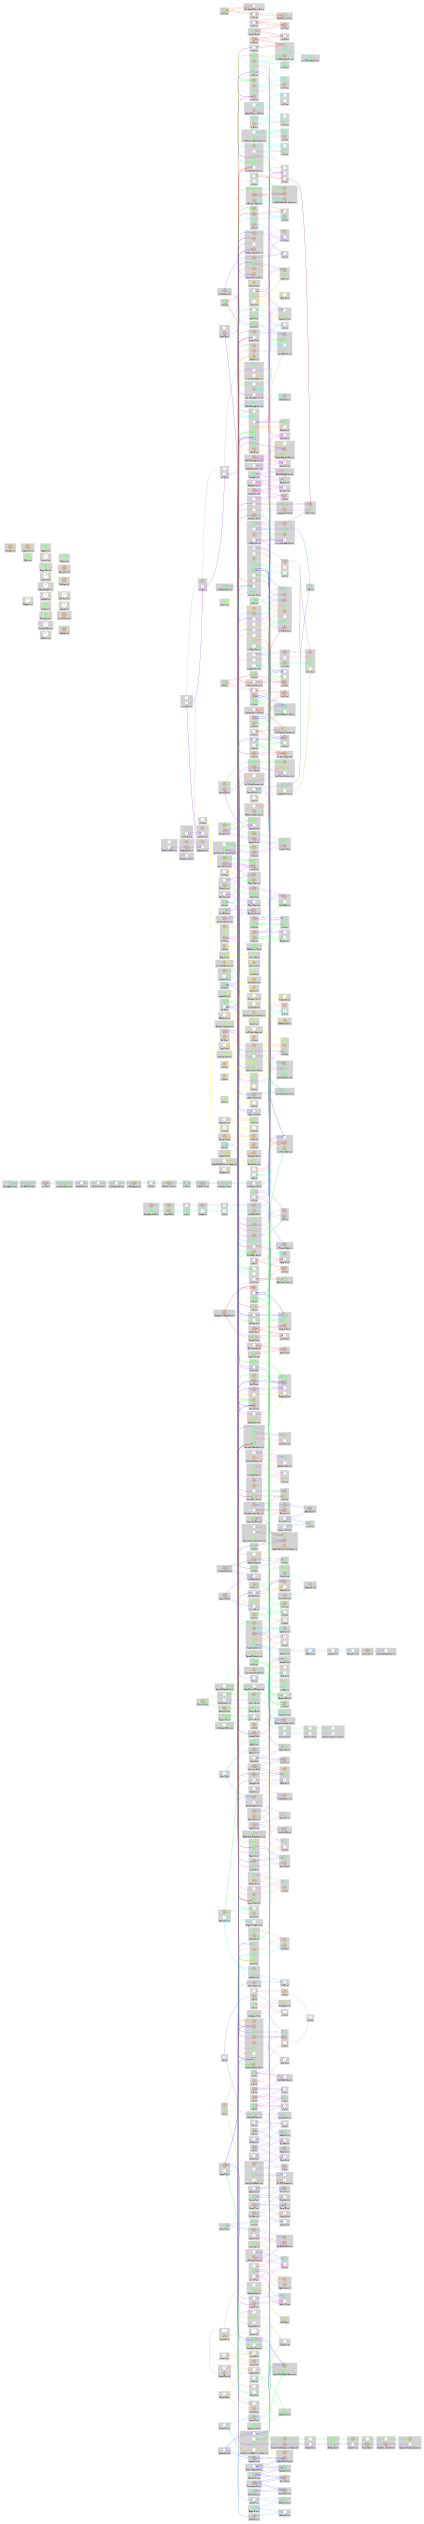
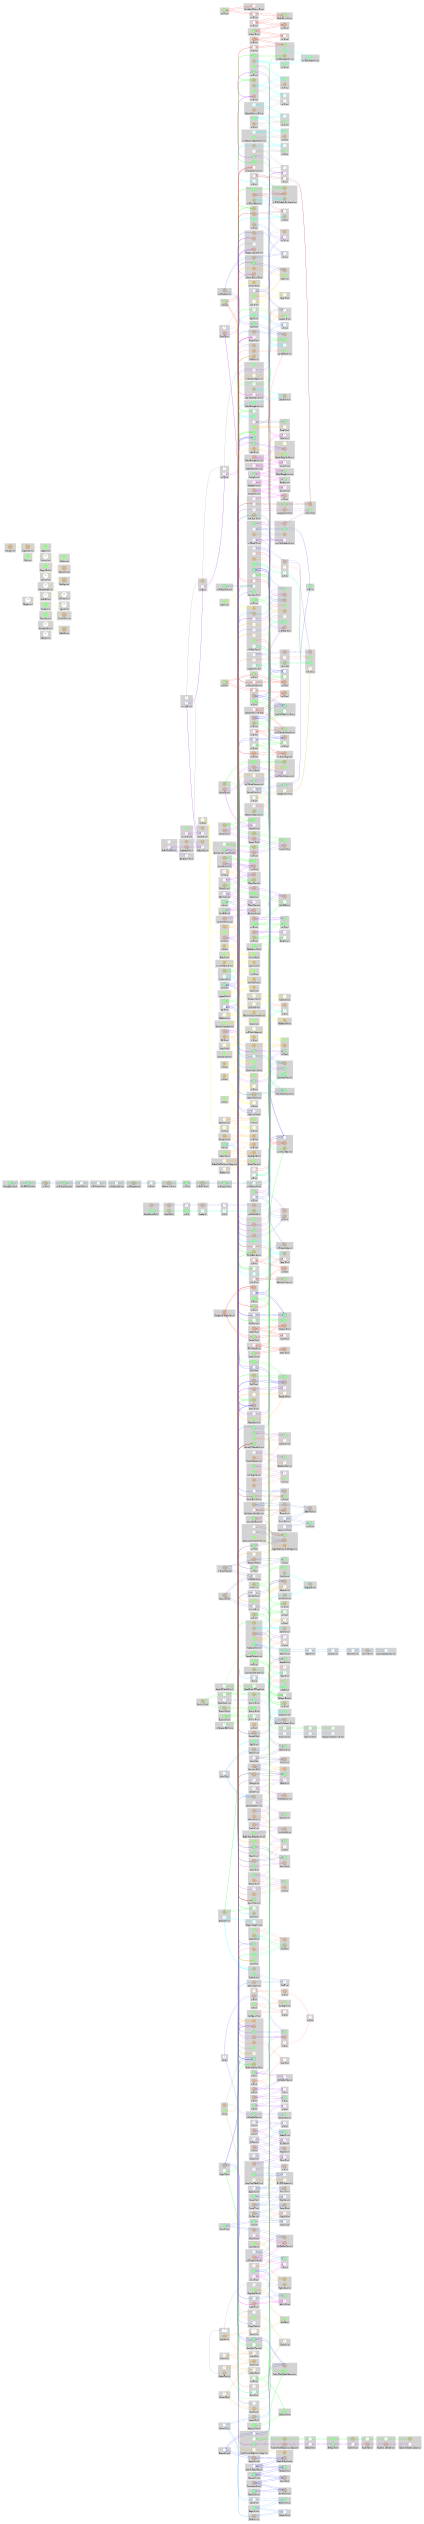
(254, 204) -> (254, 204)
